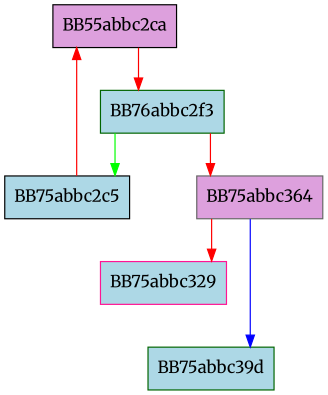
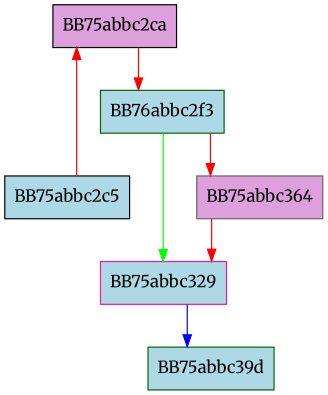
(115, 26) -> (115, 26)
(115, 148) -> (163, 192)
(250, 277) -> (187, 320)
